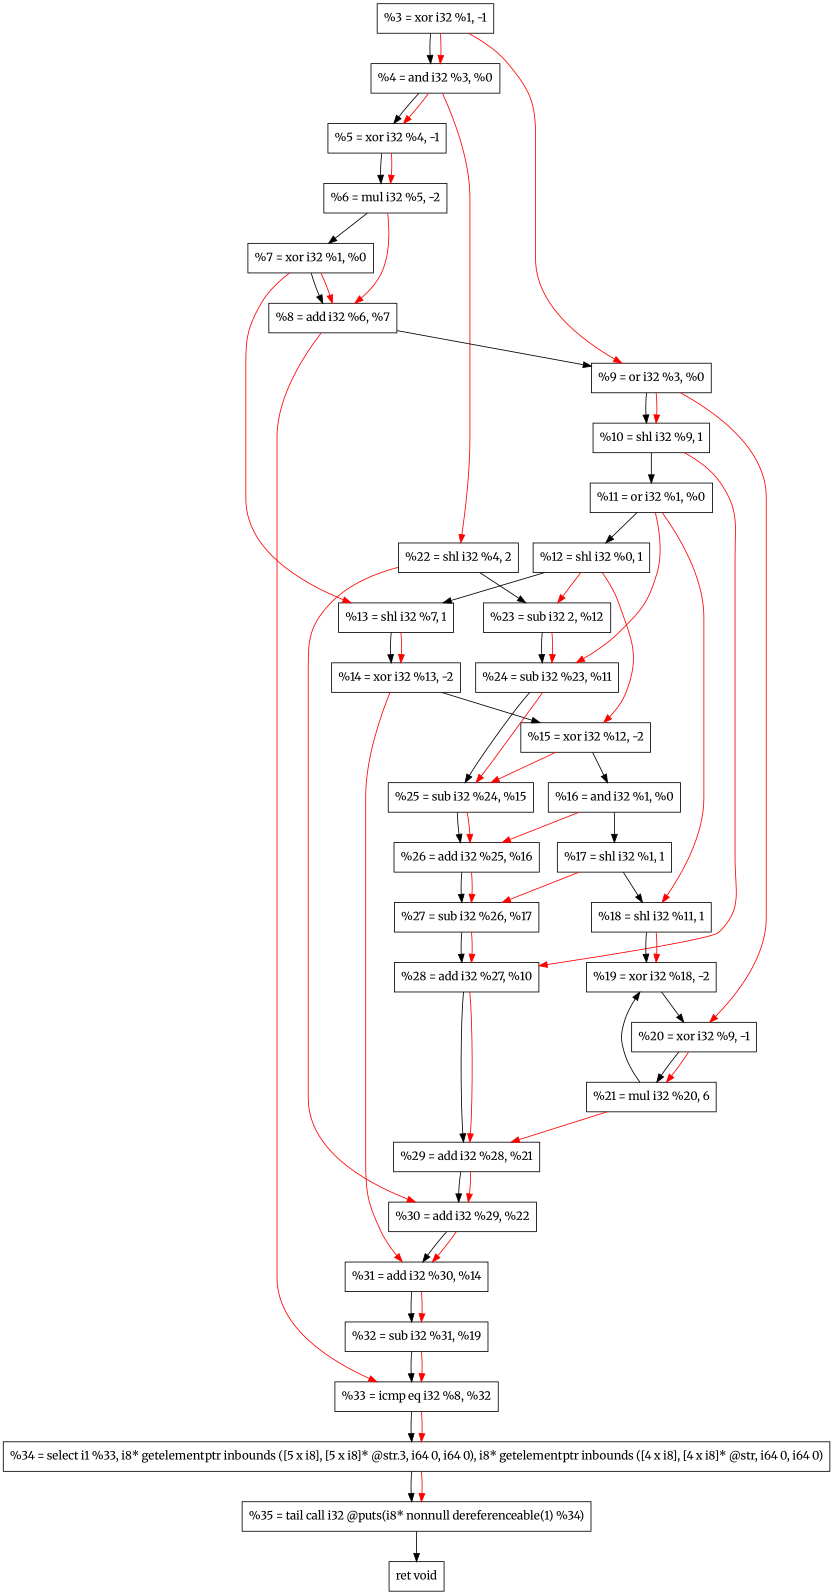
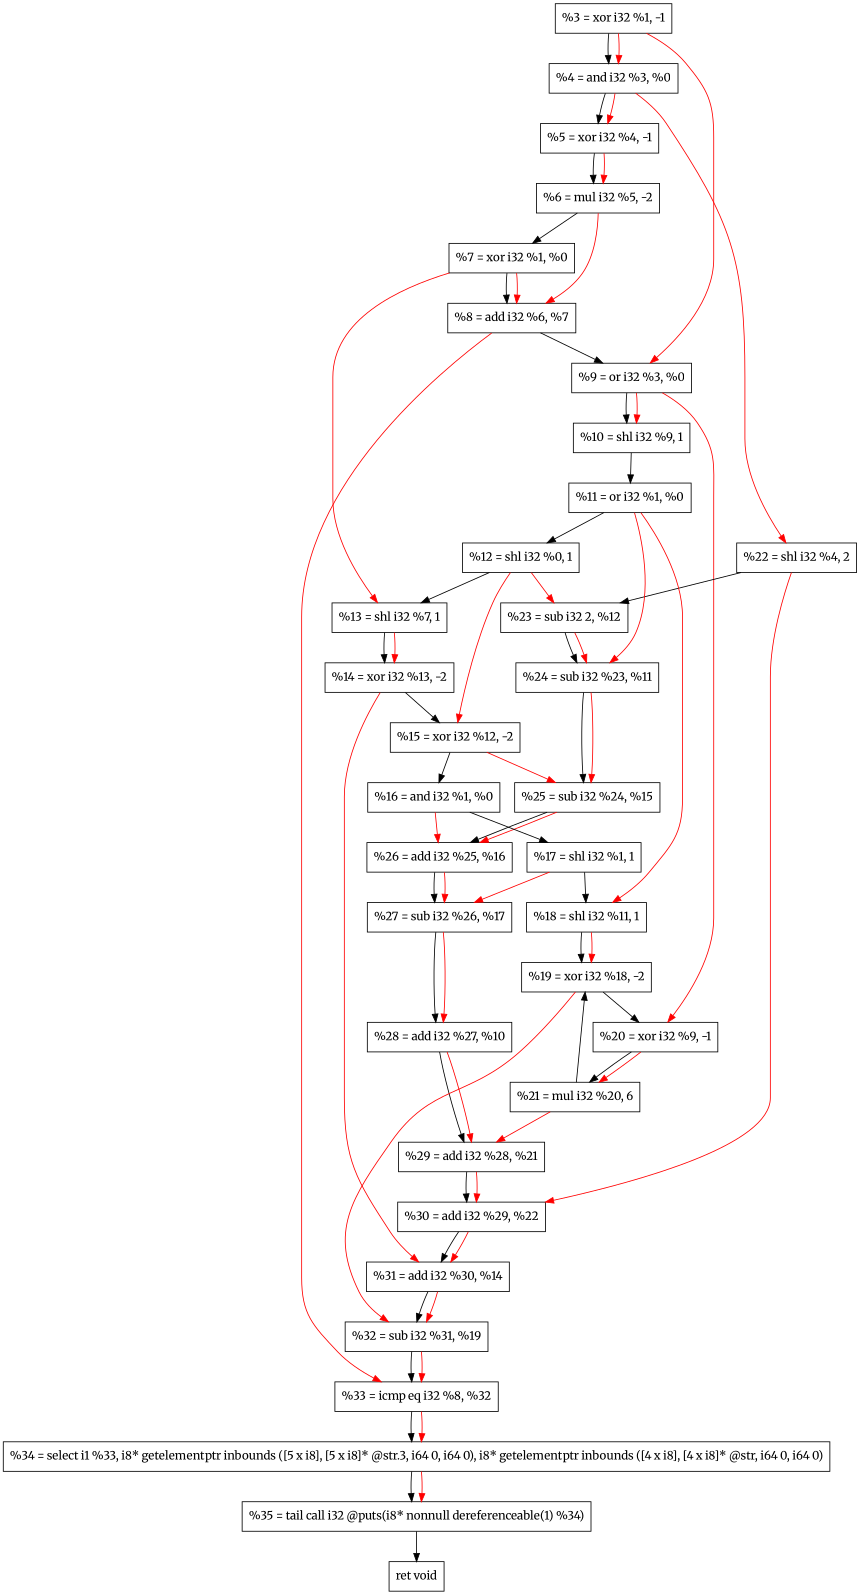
(735, 772) -> none
none -> (404, 1125)
